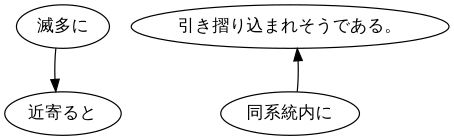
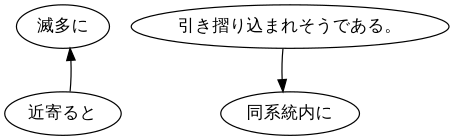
(55, 64) -> (71, 76)
(298, 76) -> (282, 64)
